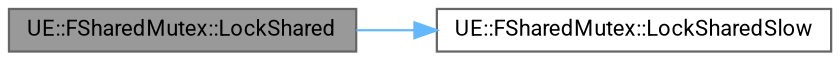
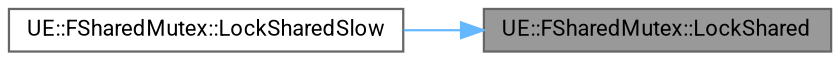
(385, 30) -> (432, 30)
